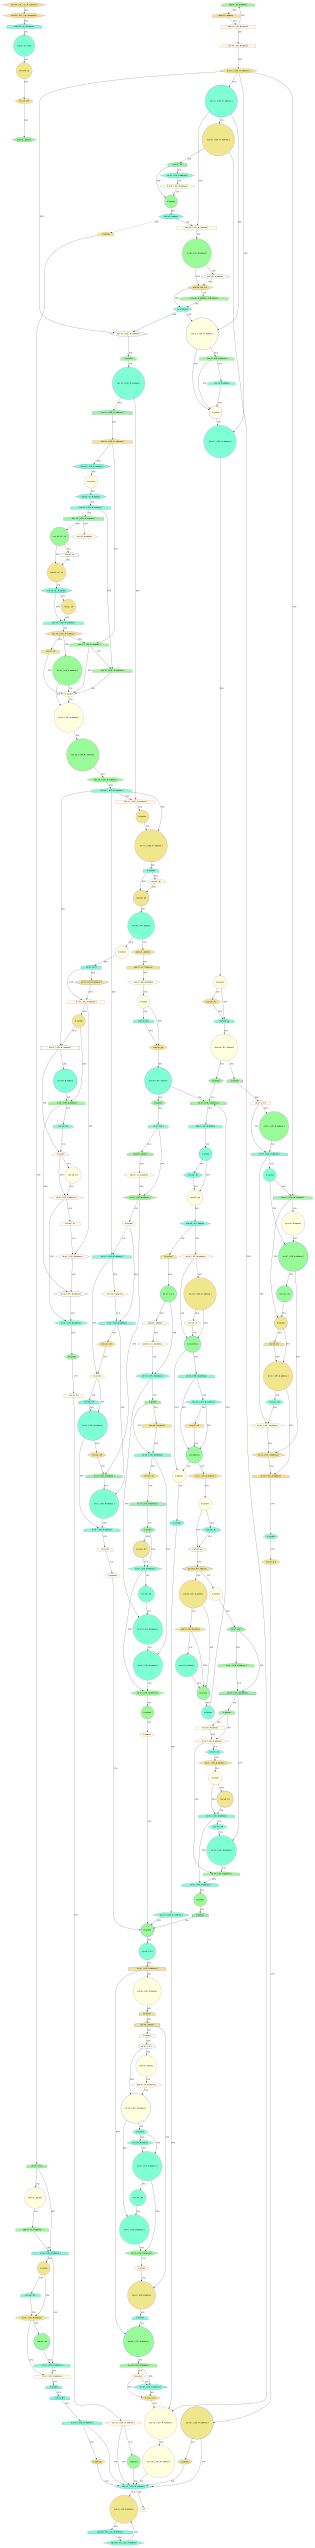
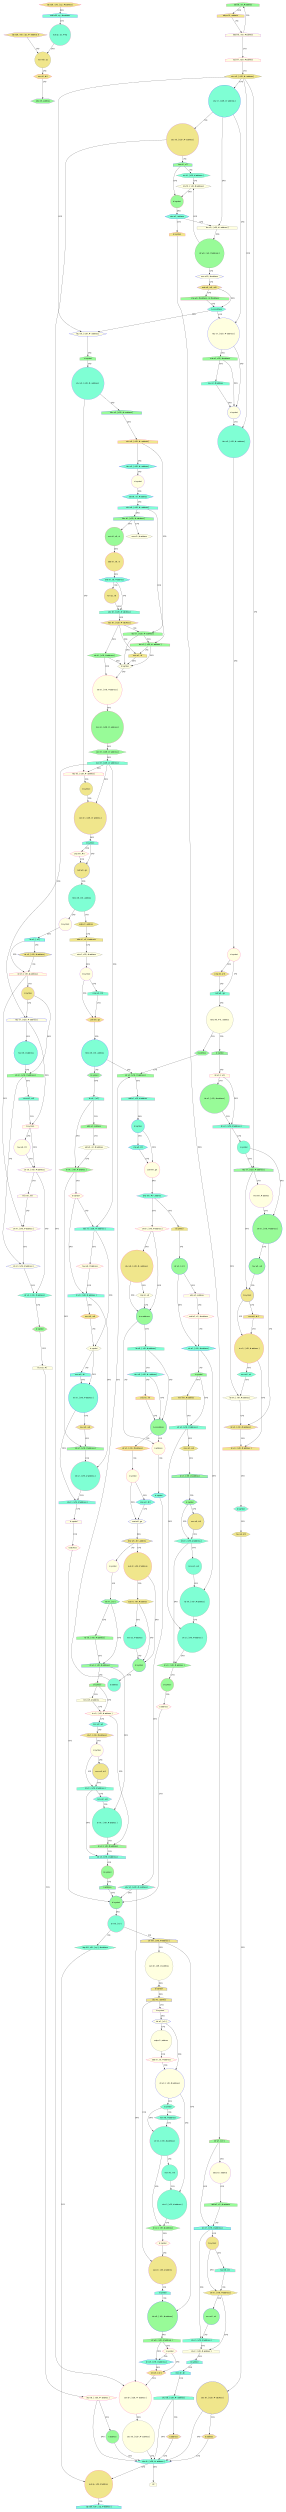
(24, 10) -> (32, 45)
(196, 276) -> (193, 217)
(70, 555) -> none
none -> (144, 650)
(67, 671) -> (104, 656)
(116, 2537) -> (104, 1937)
